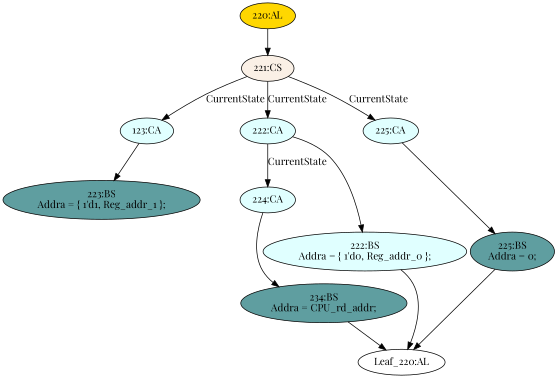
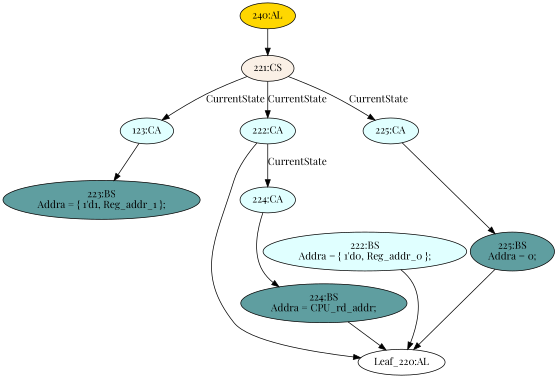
(268, 16) -> (268, 16)
(340, 170) -> (217, 293)
(324, 303) -> (324, 303)
